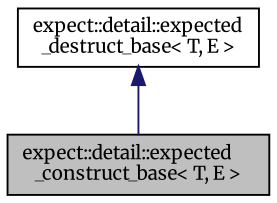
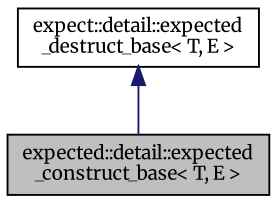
(138, 165) -> (138, 165)
